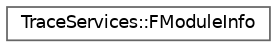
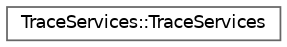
(138, 24) -> (144, 24)
